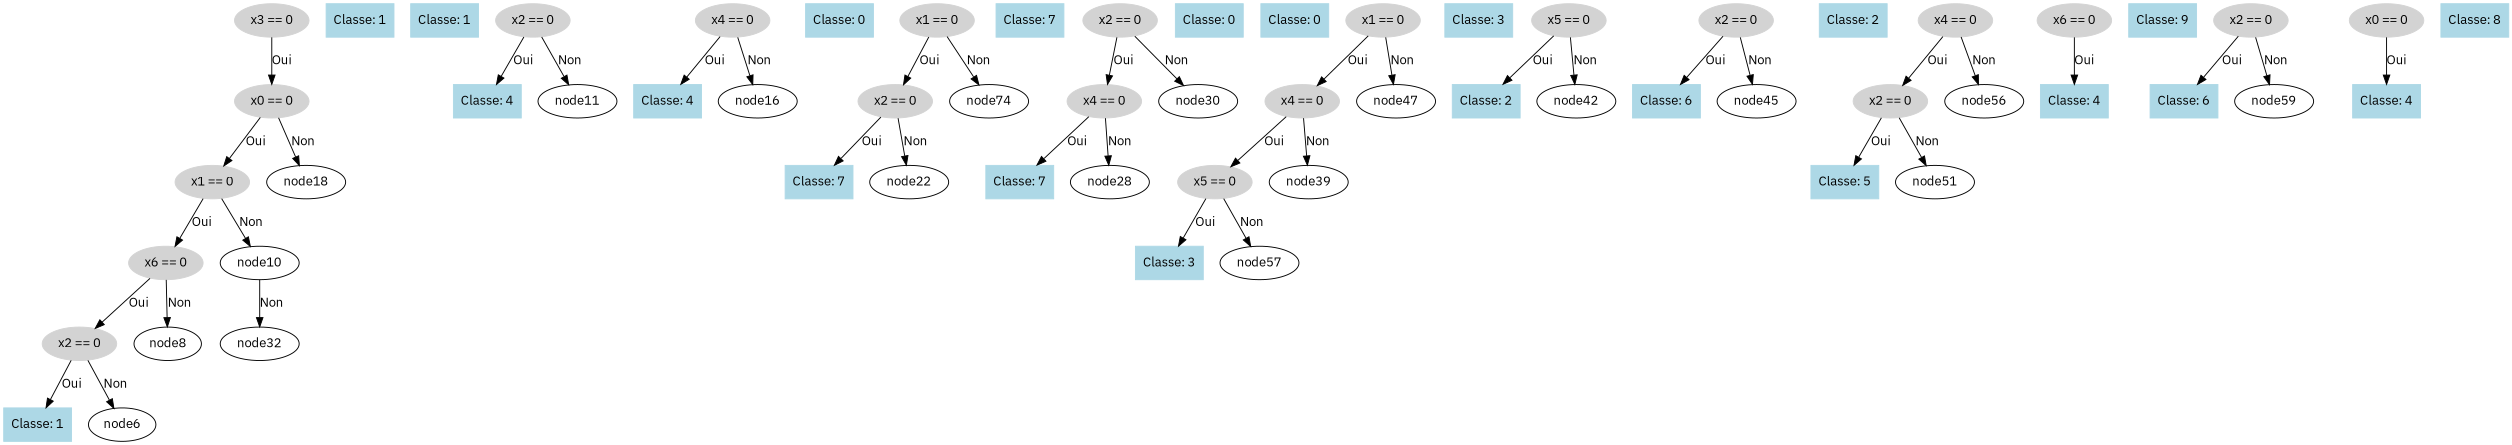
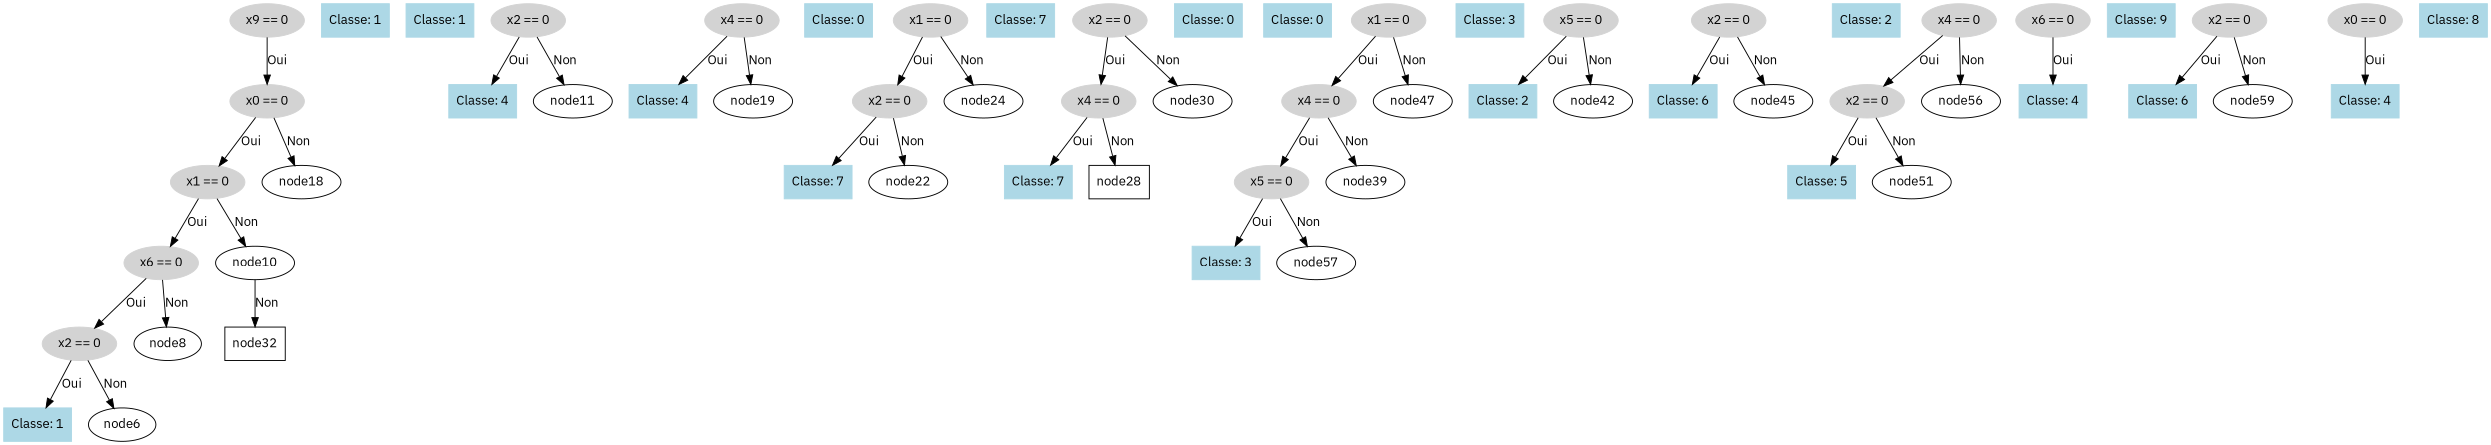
(272, 20) -> (267, 20)
(758, 101) -> (753, 101)
(989, 101) -> (984, 101)
(1110, 182) -> (1119, 182)
(260, 344) -> (255, 344)
